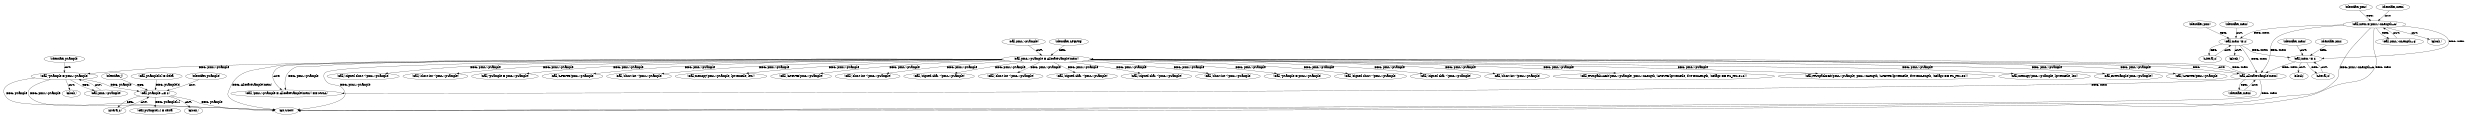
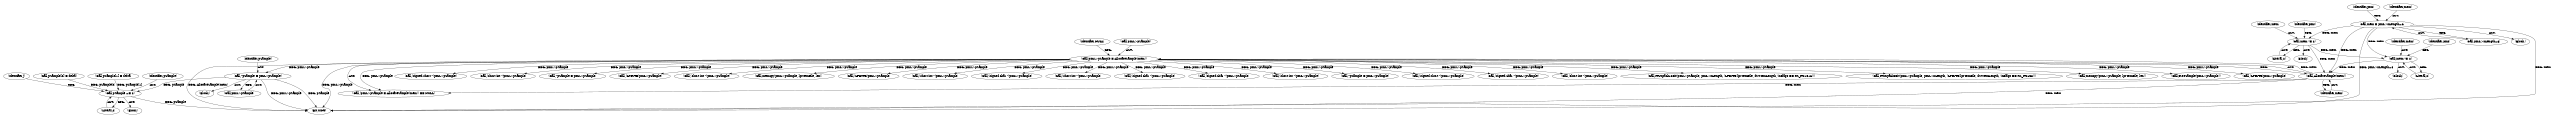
(1069, 42) -> (1092, 42)
(155, 101) -> (116, 84)
